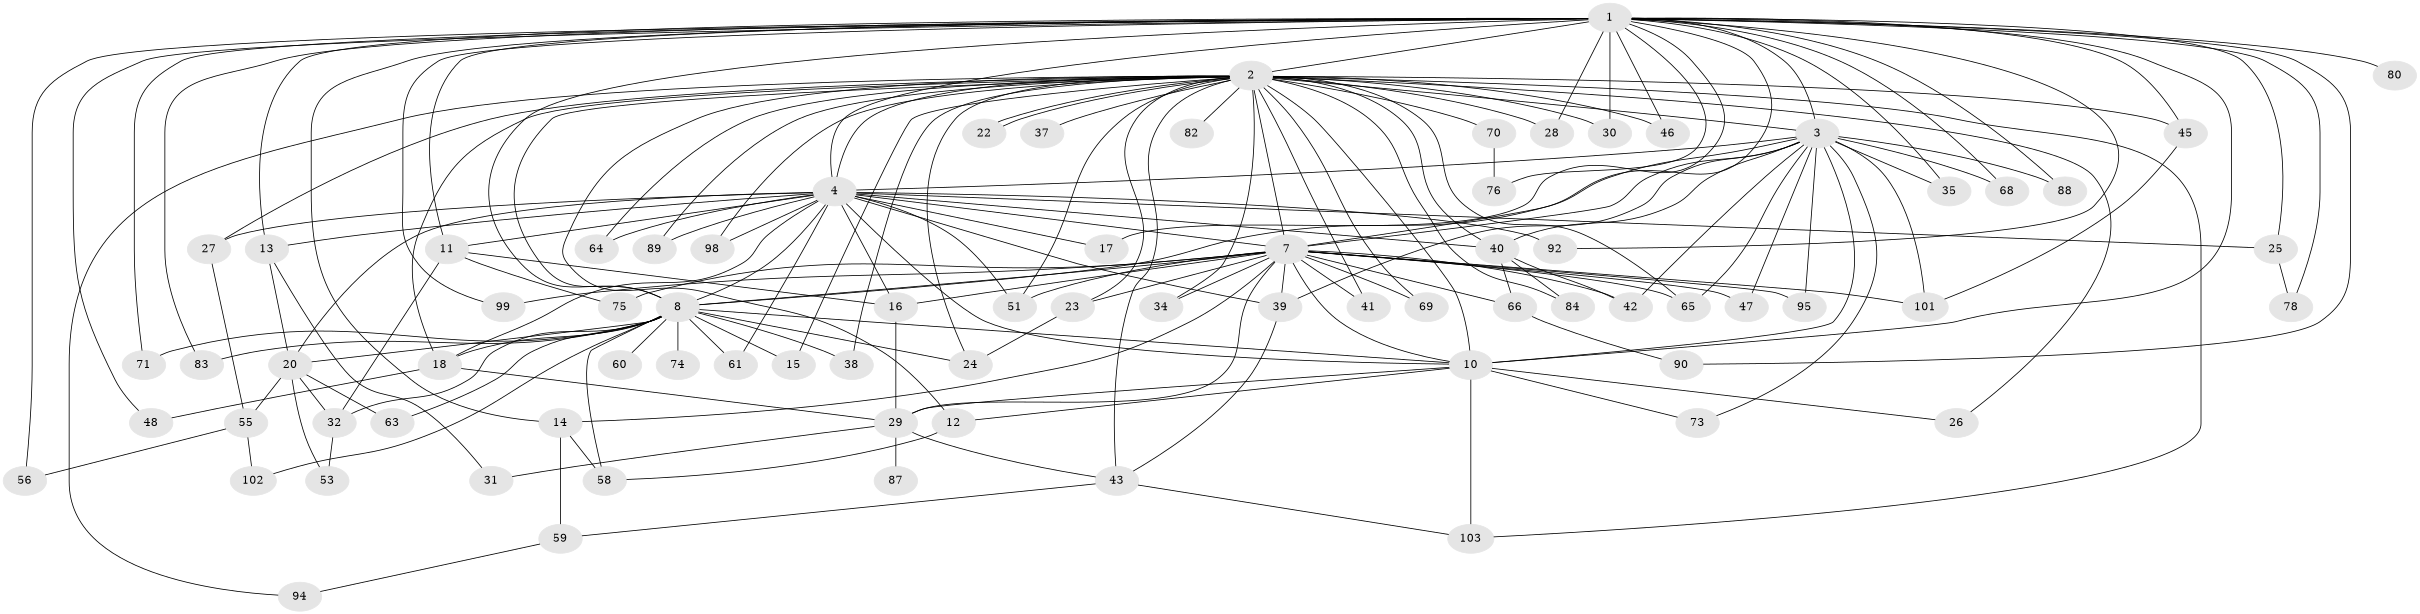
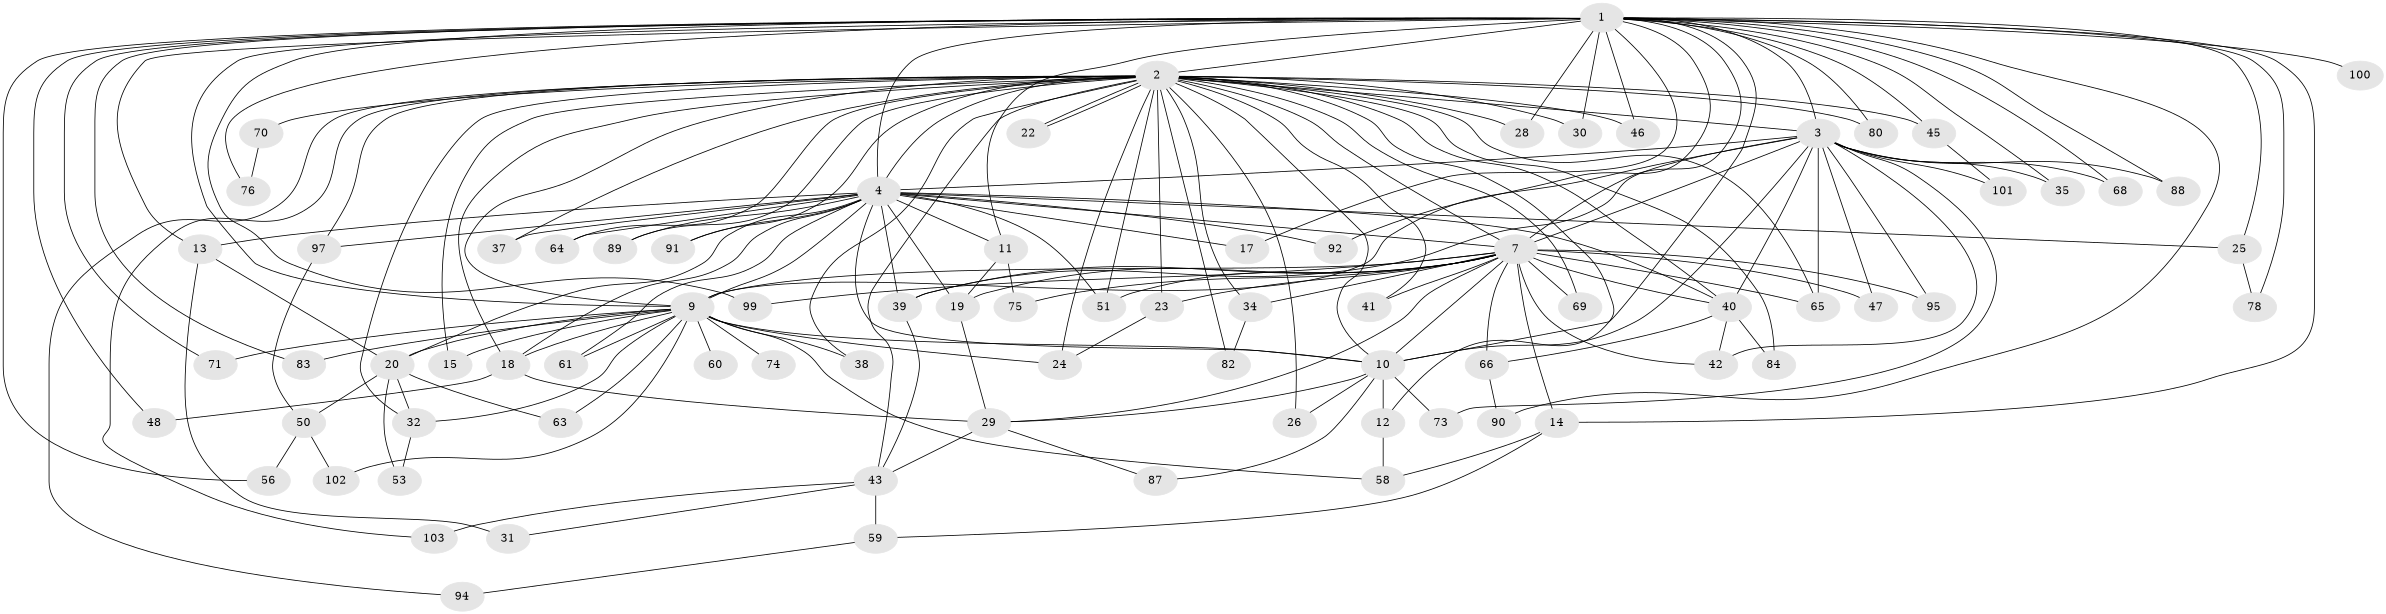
none -> (2360, 76)
none -> (1521, 87)
none -> (686, 214)
(209, 249) -> (319, 249)
(712, 249) -> (673, 249)
(1606, 275) -> (1620, 284)
(678, 307) -> (692, 307)
(896, 307) -> (958, 307)
(396, 329) -> (636, 94)
none -> (1240, 336)
(246, 423) -> (304, 423)
(693, 450) -> (692, 510)
(1471, 452) -> (1290, 454)
